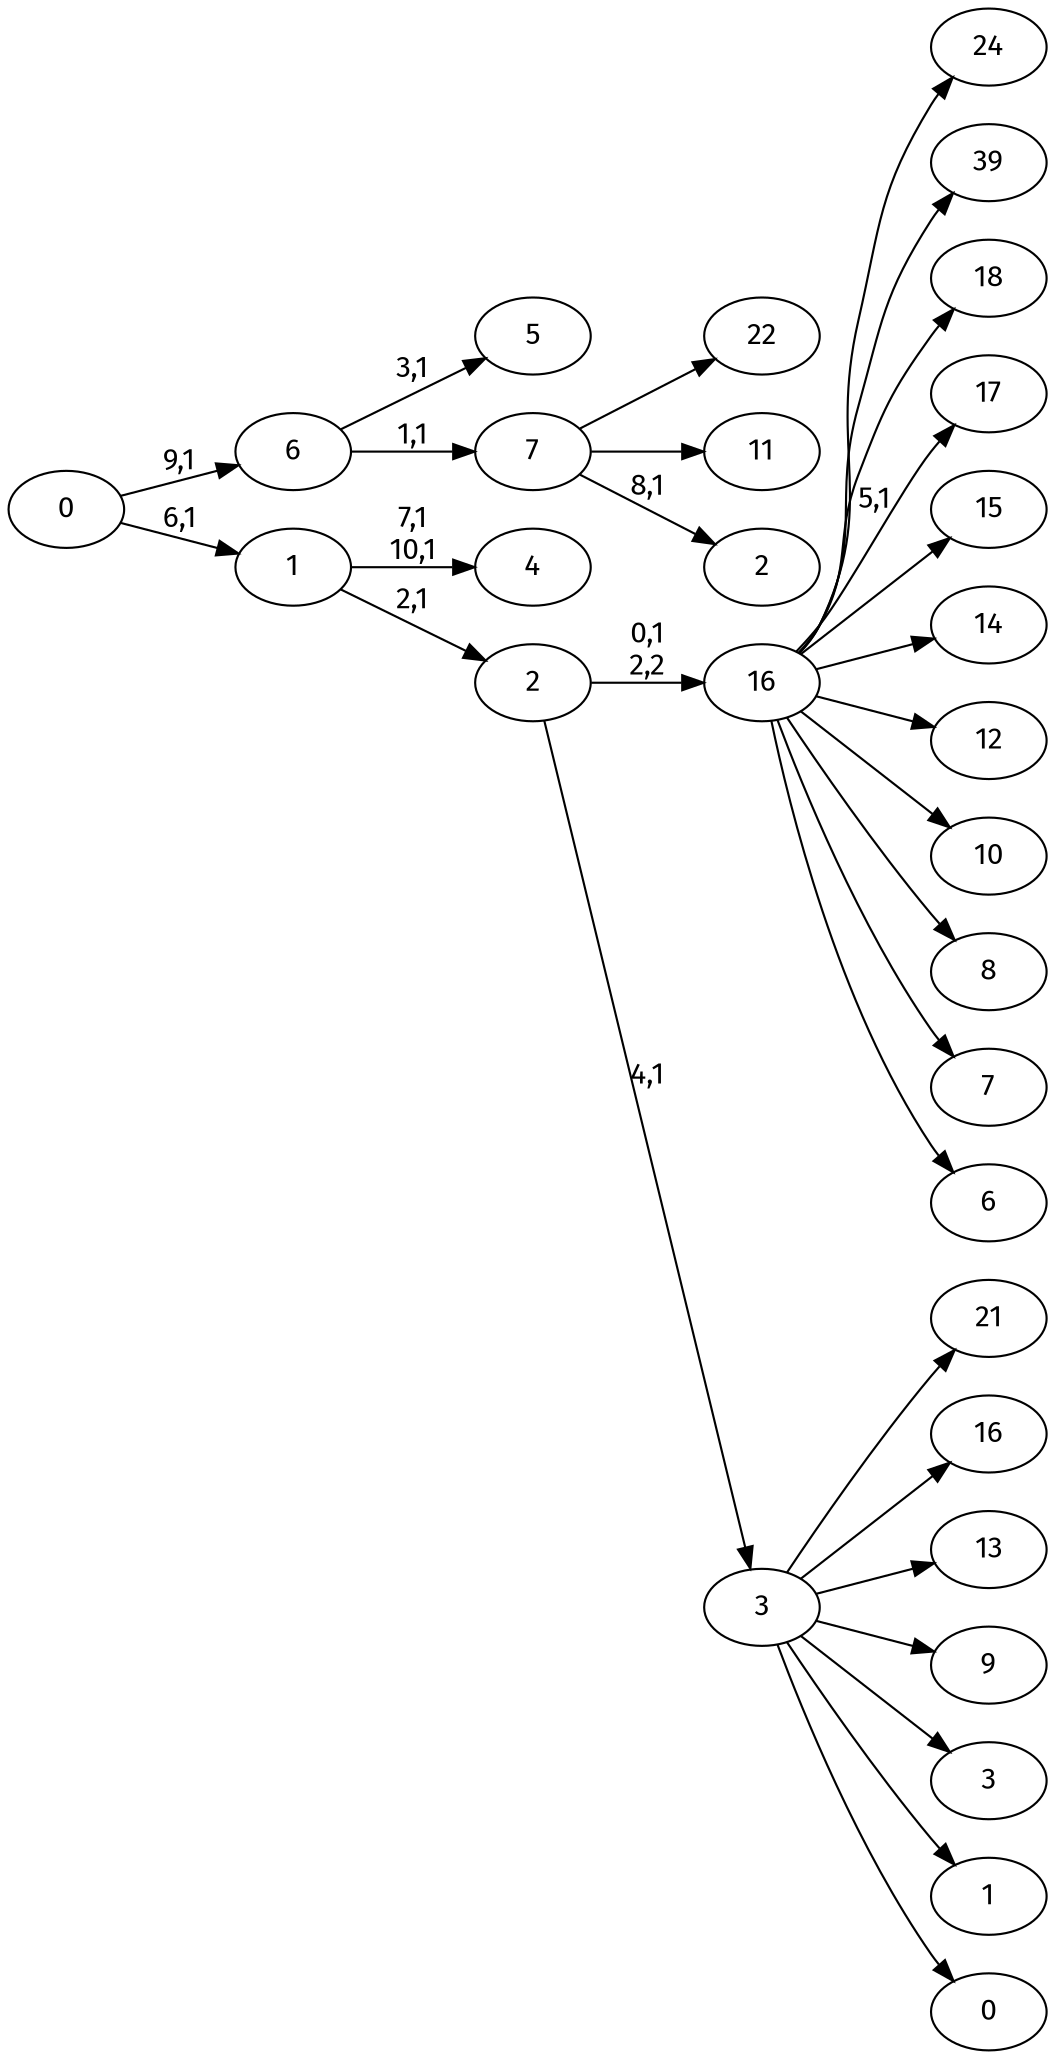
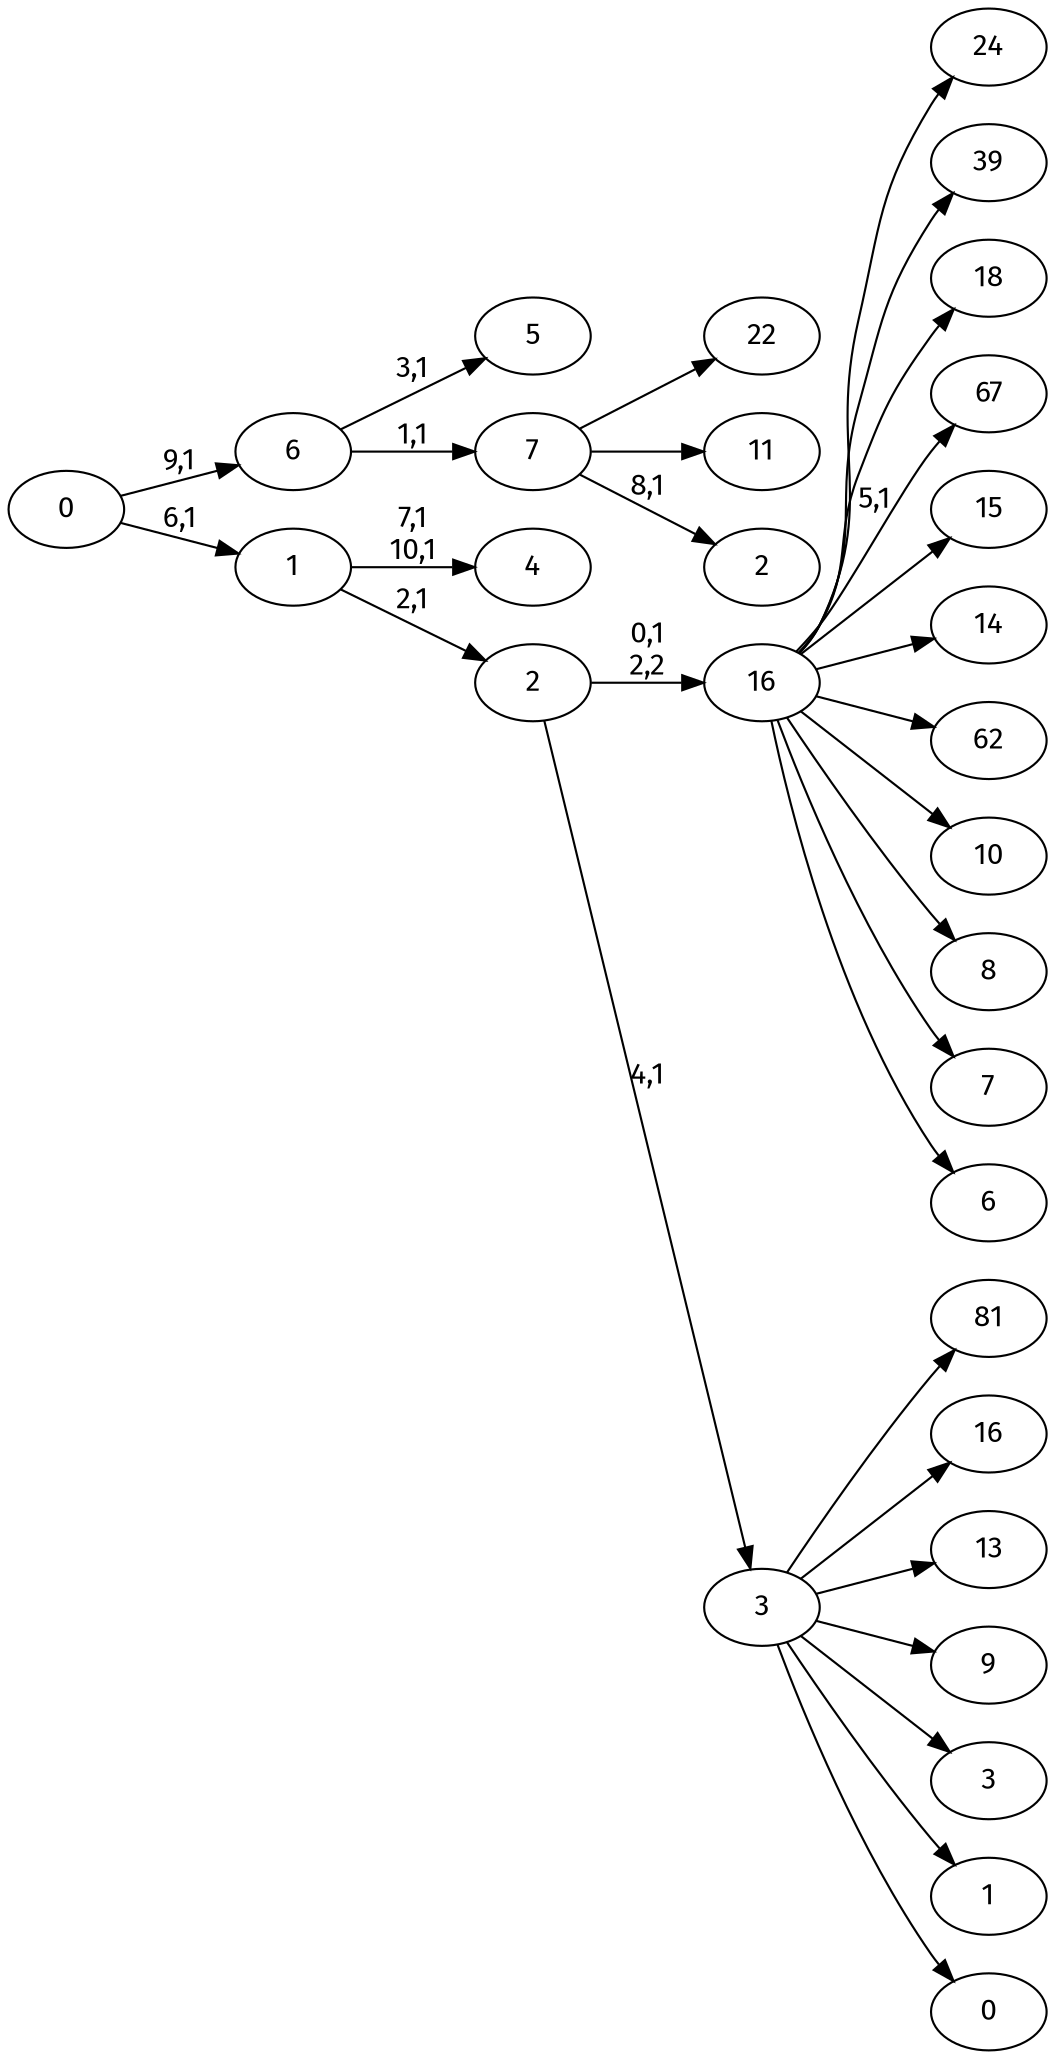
(989, 394) -> (989, 394)
(989, 741) -> (989, 741)
(989, 1318) -> (989, 1318)
